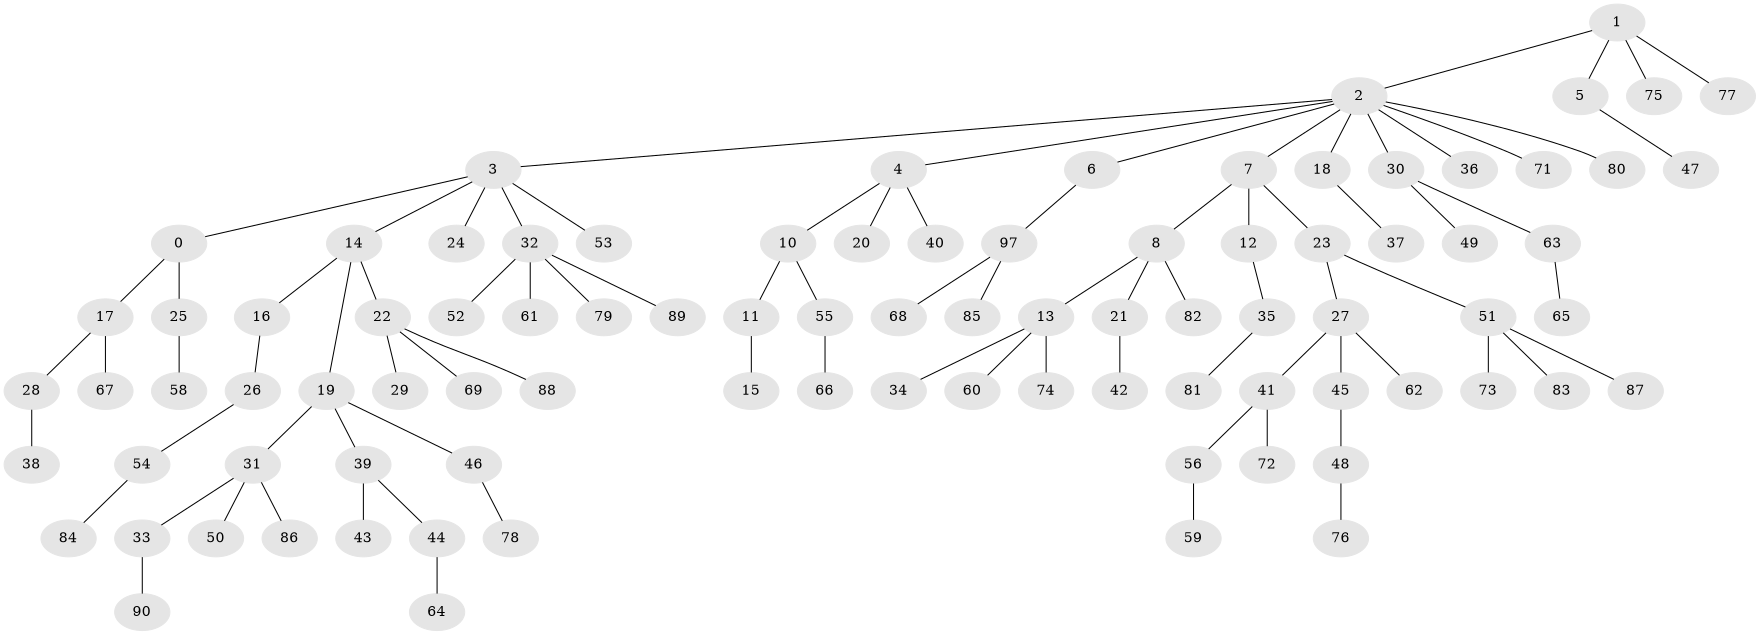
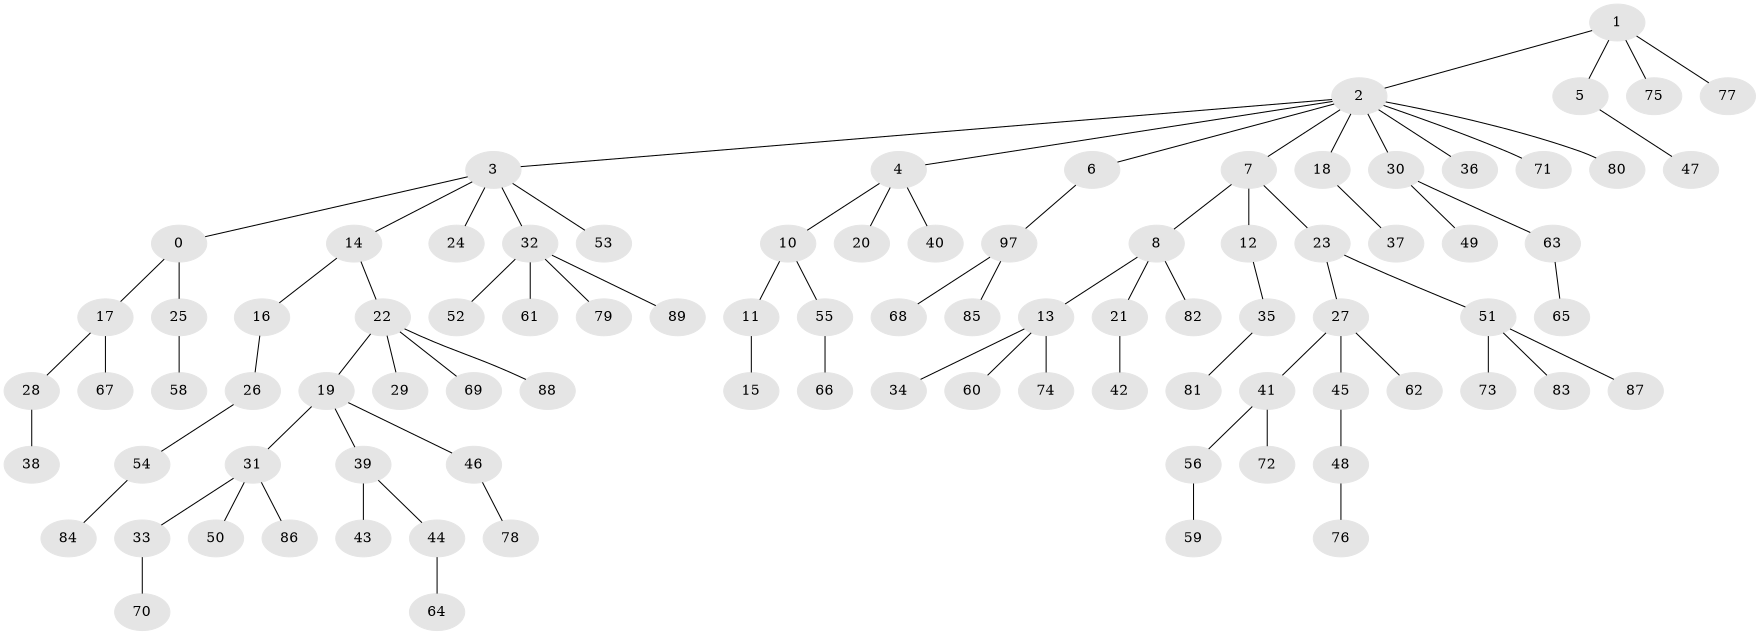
(340, 317) -> (355, 354)
(142, 612) -> (142, 612)
